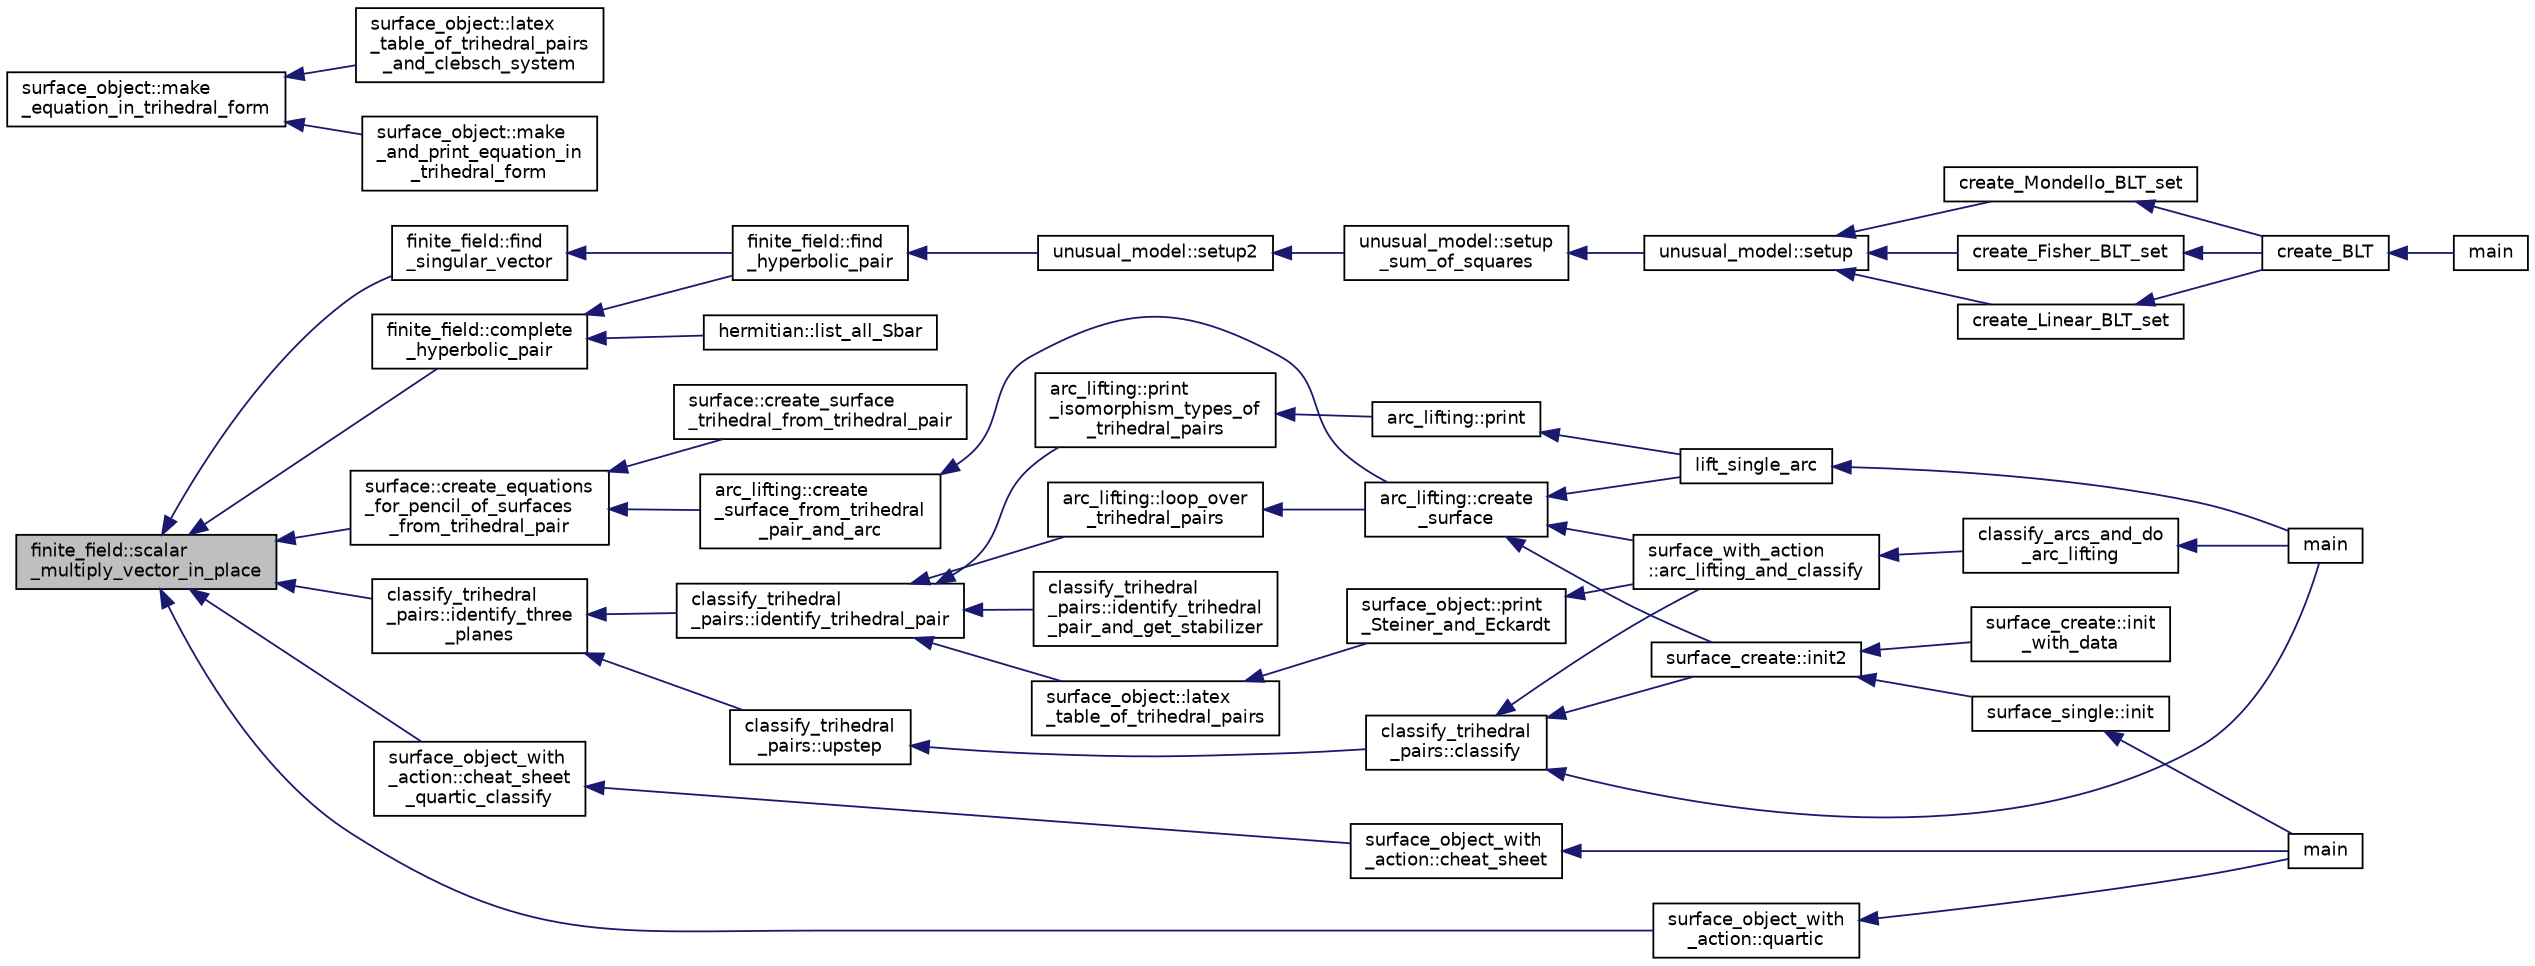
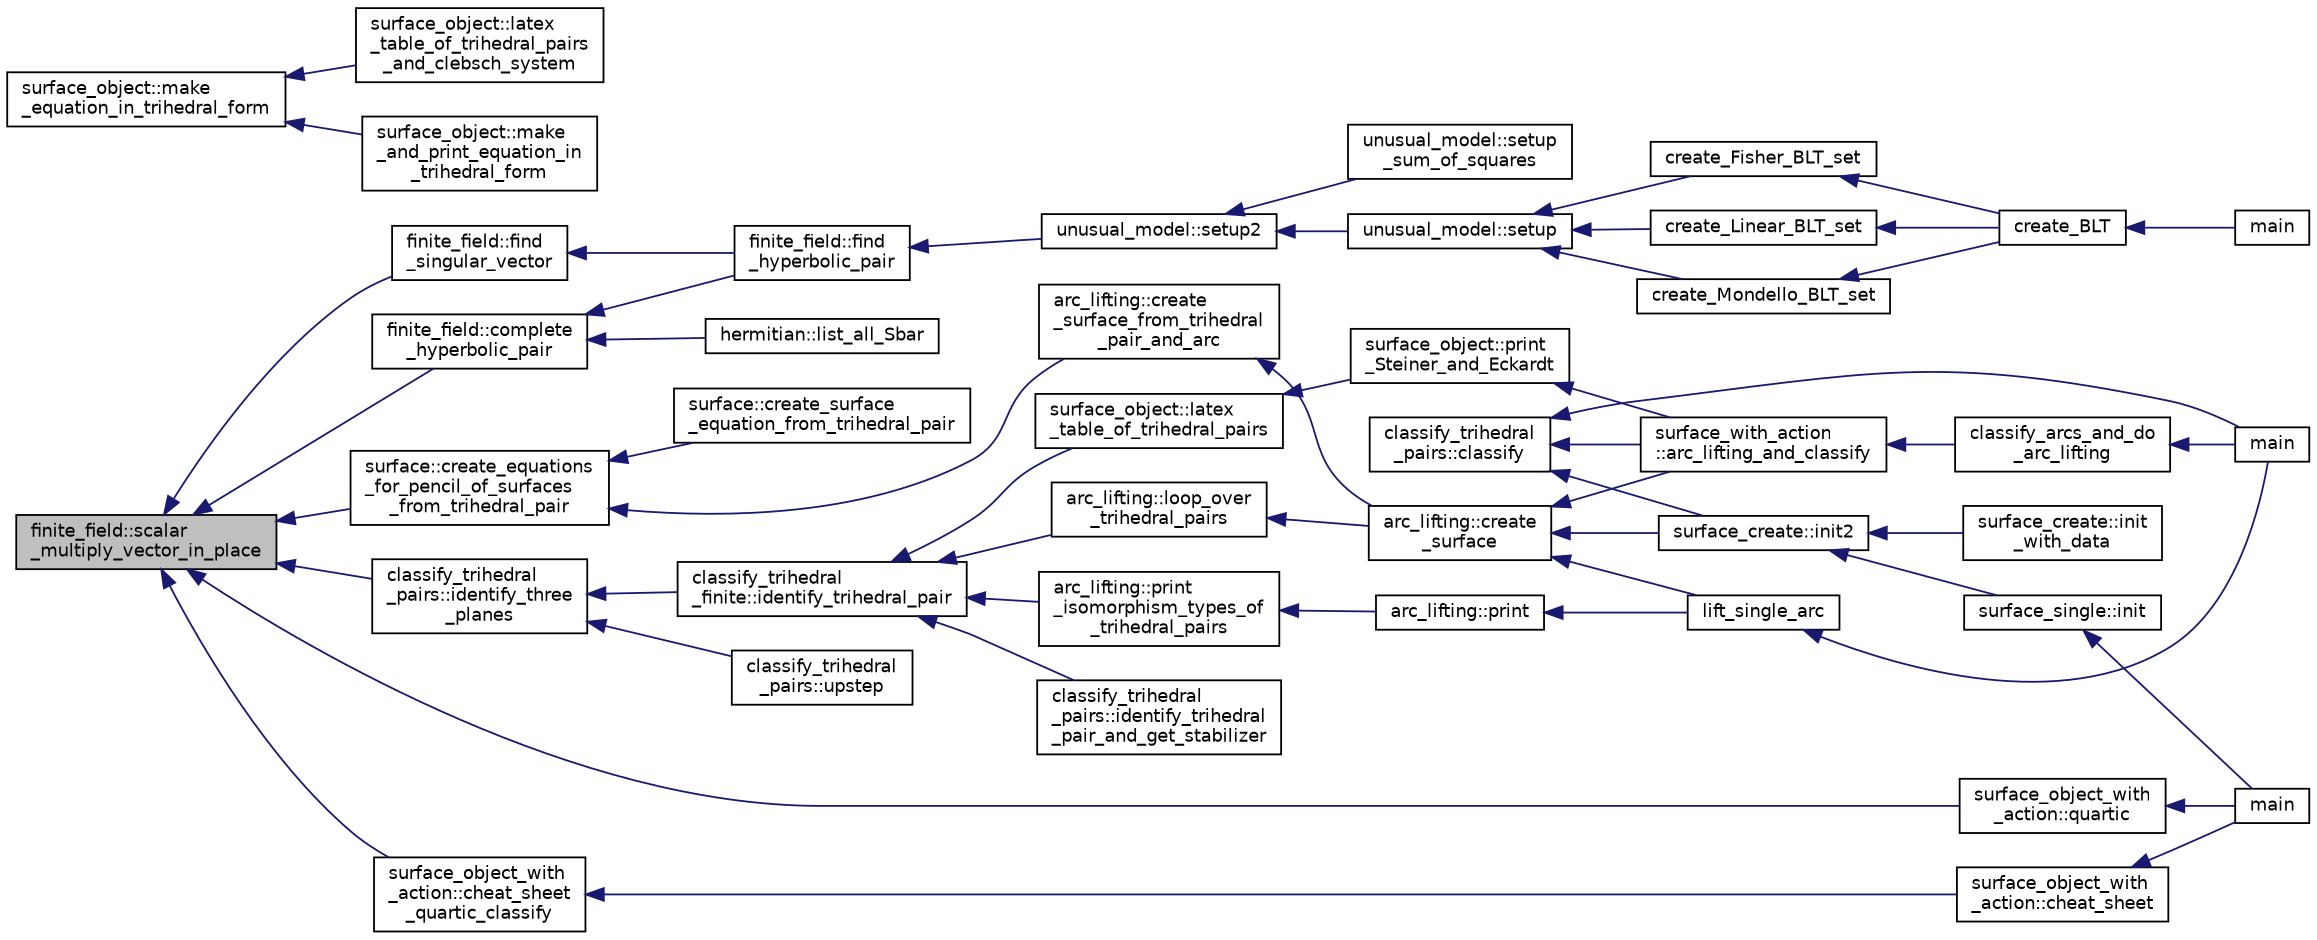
(1615, 253) -> (1321, 231)
(820, 412) -> (822, 416)
(820, 611) -> (822, 589)
(1147, 756) -> none
